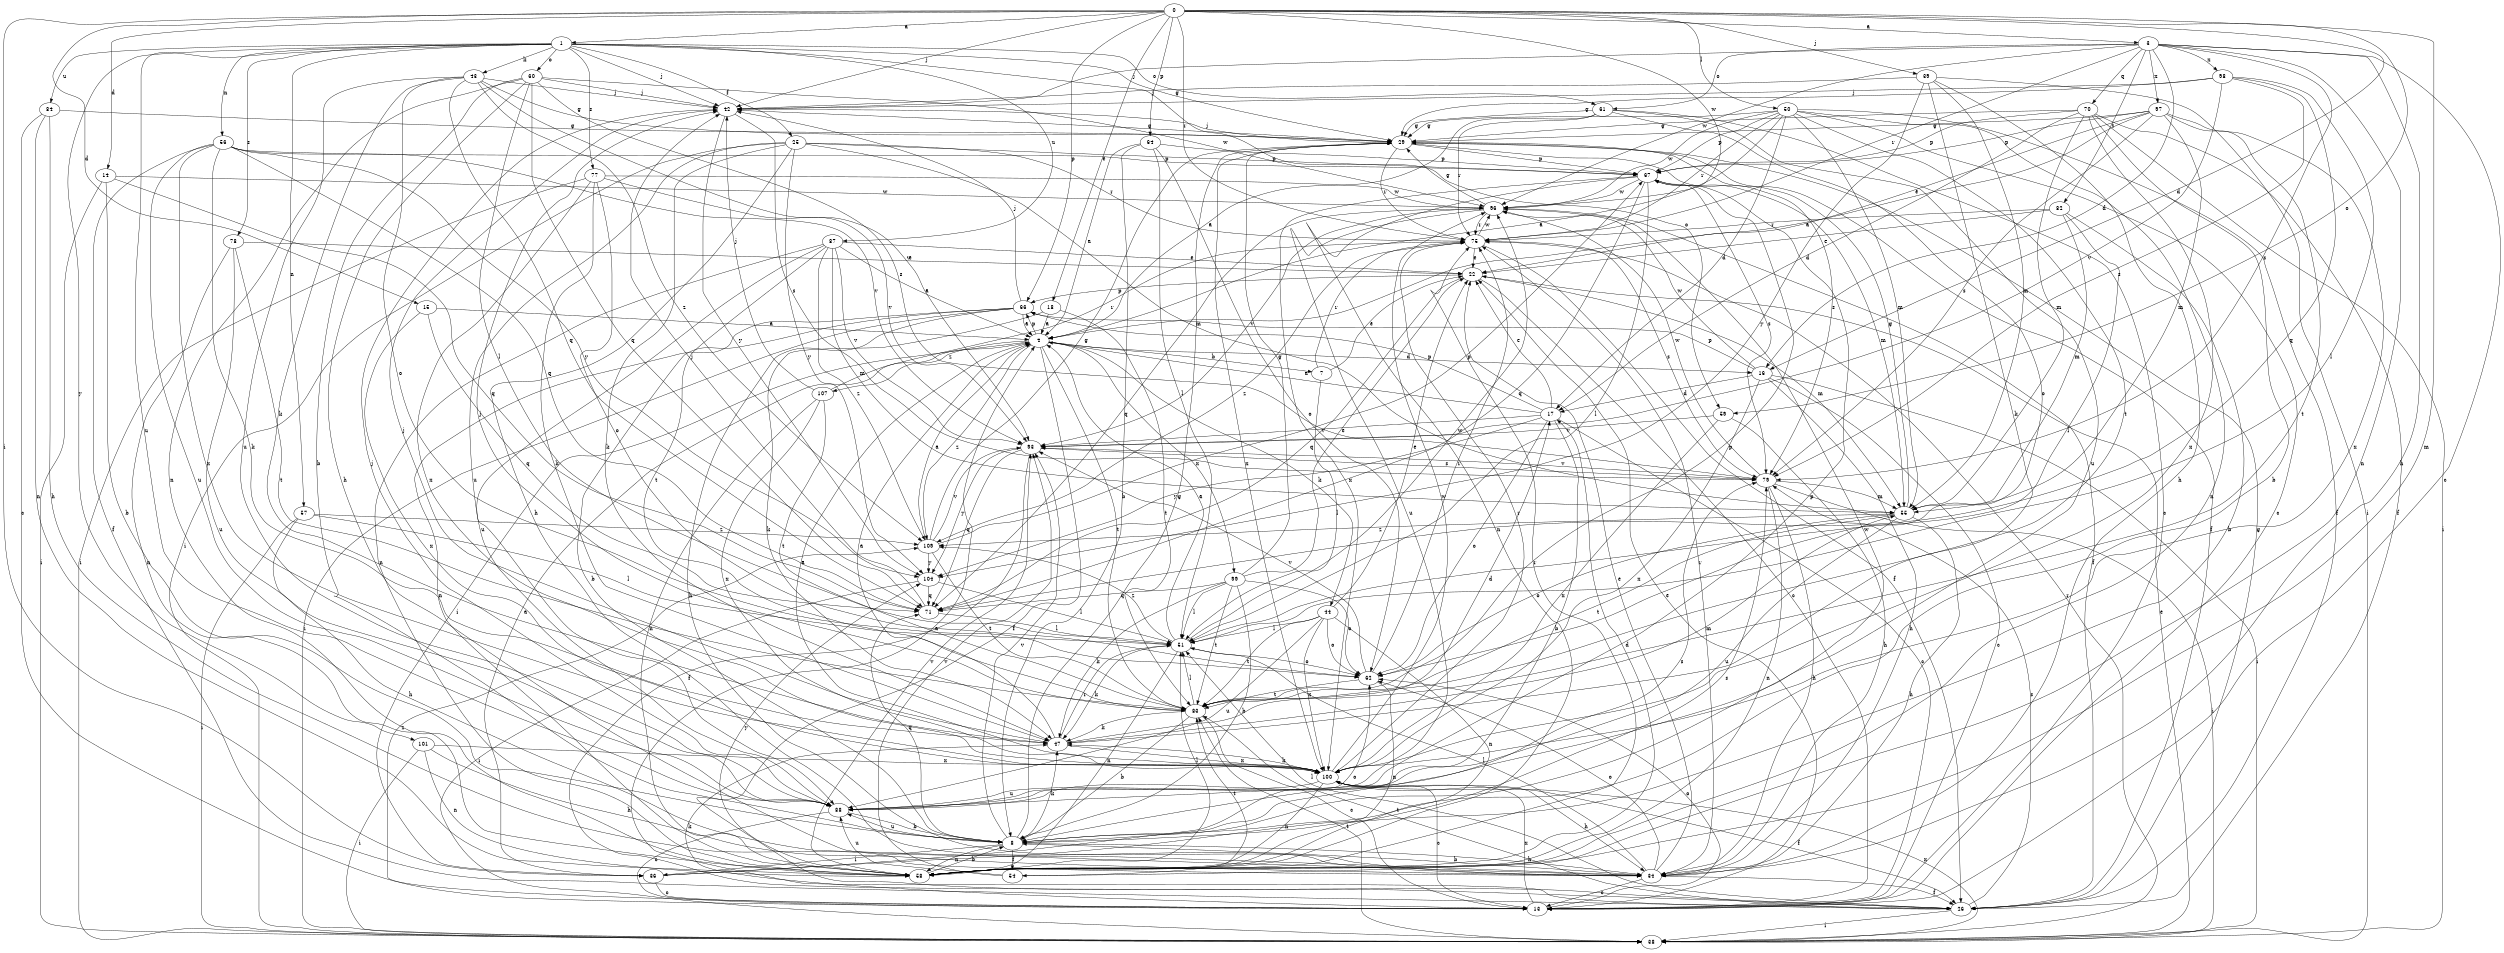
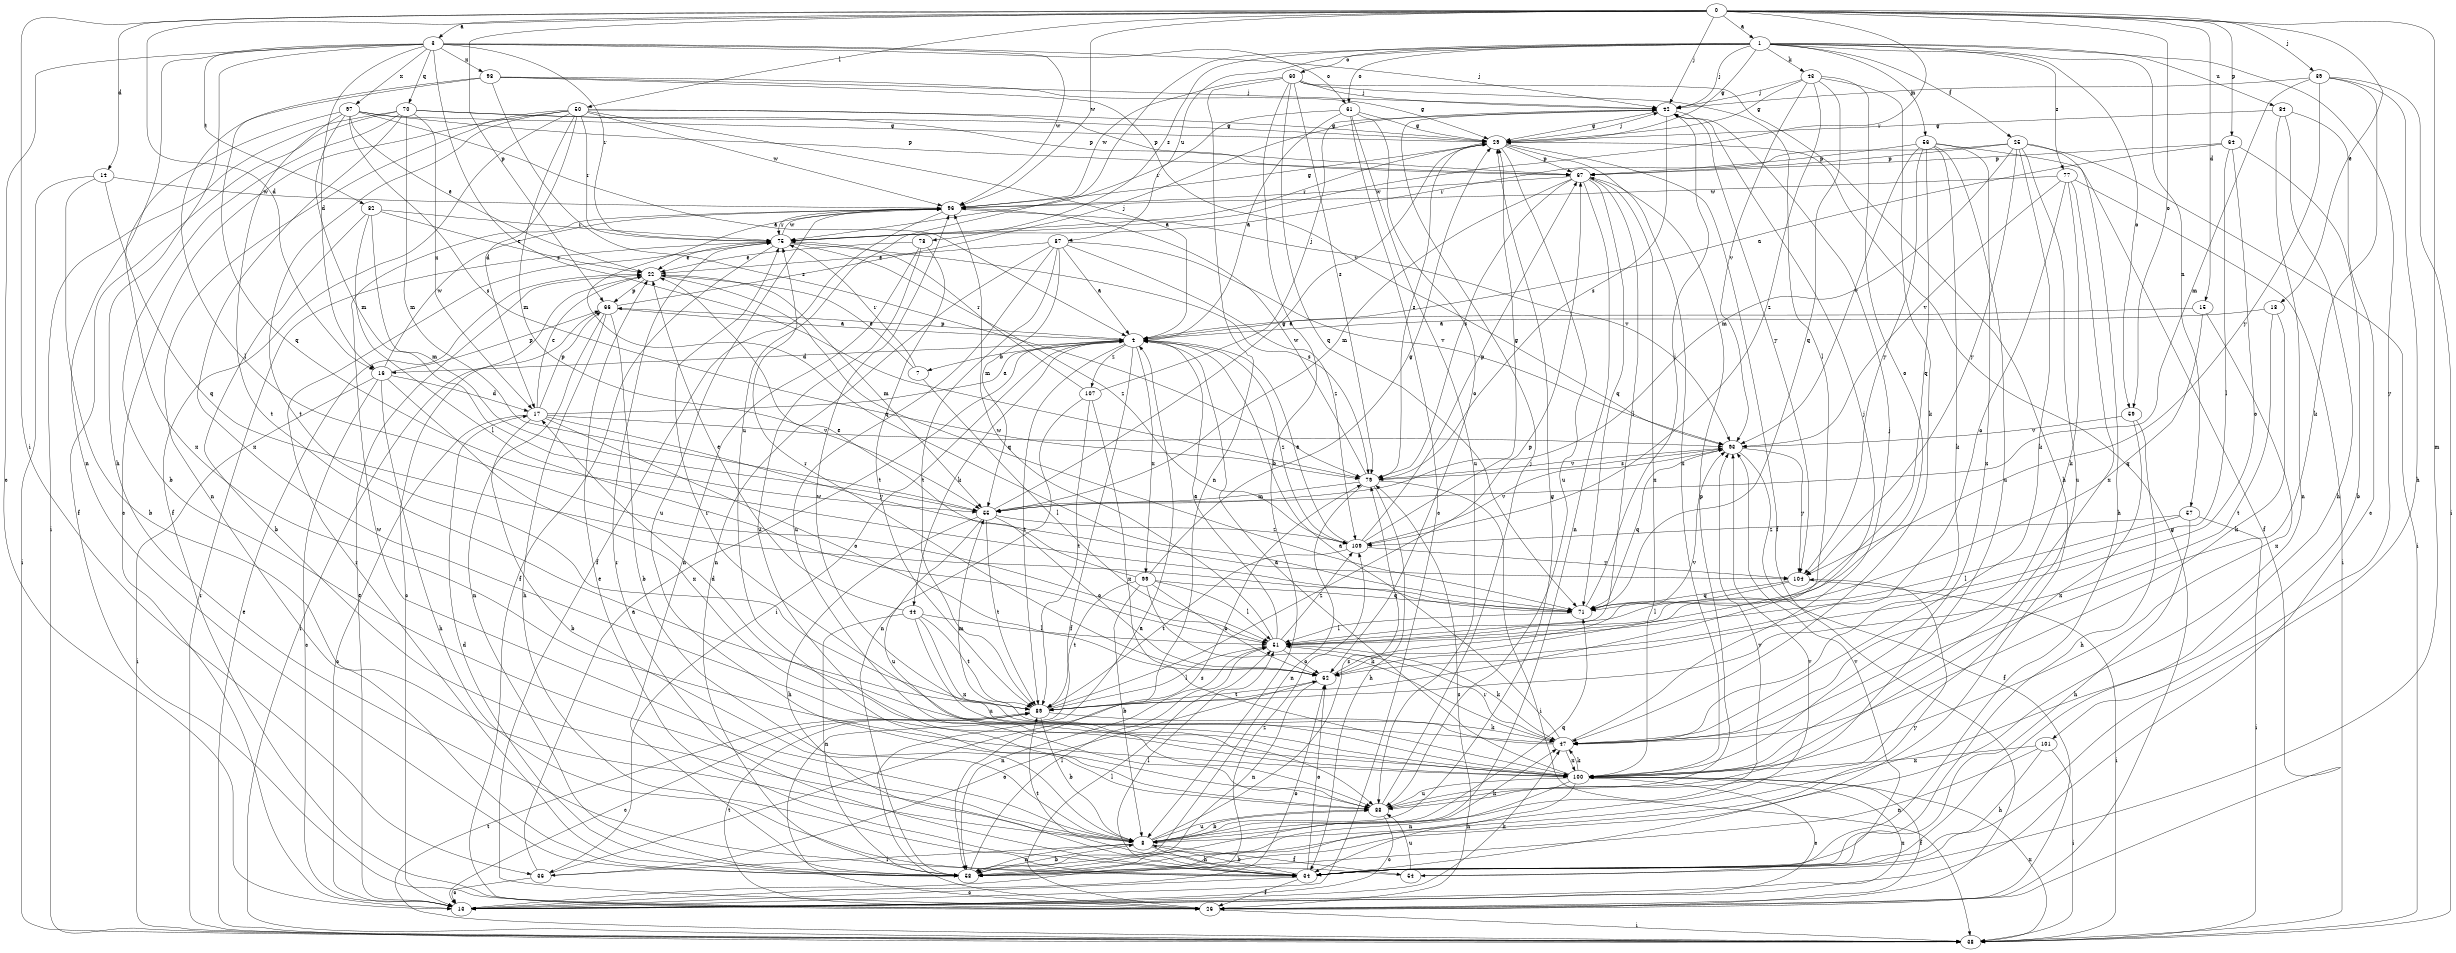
(1808, 258) -> (437, 258)
(274, 553) -> (1560, 475)
(1331, 652) -> none
(1196, 711) -> (1039, 711)
